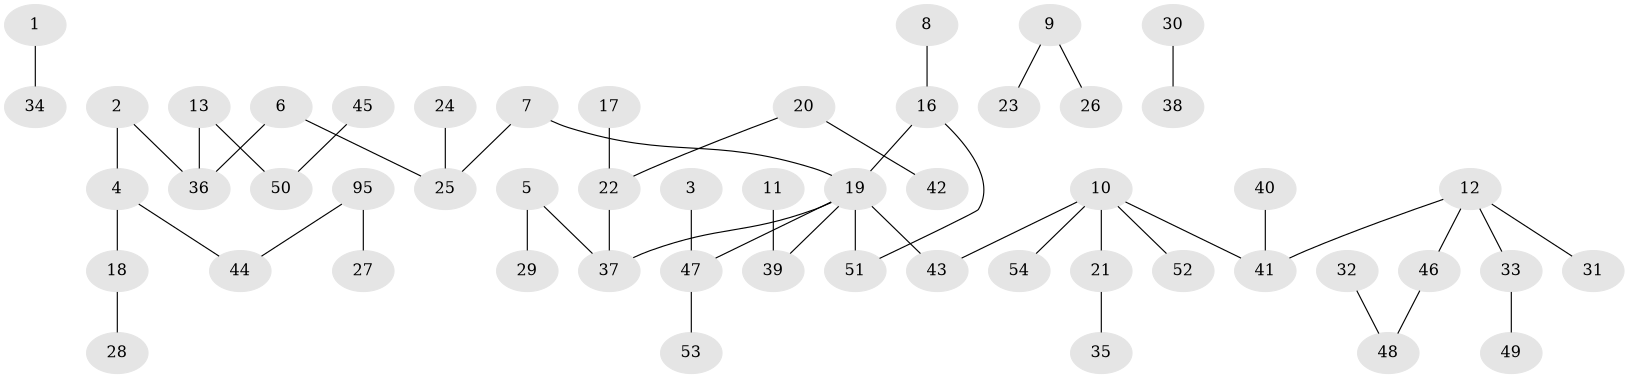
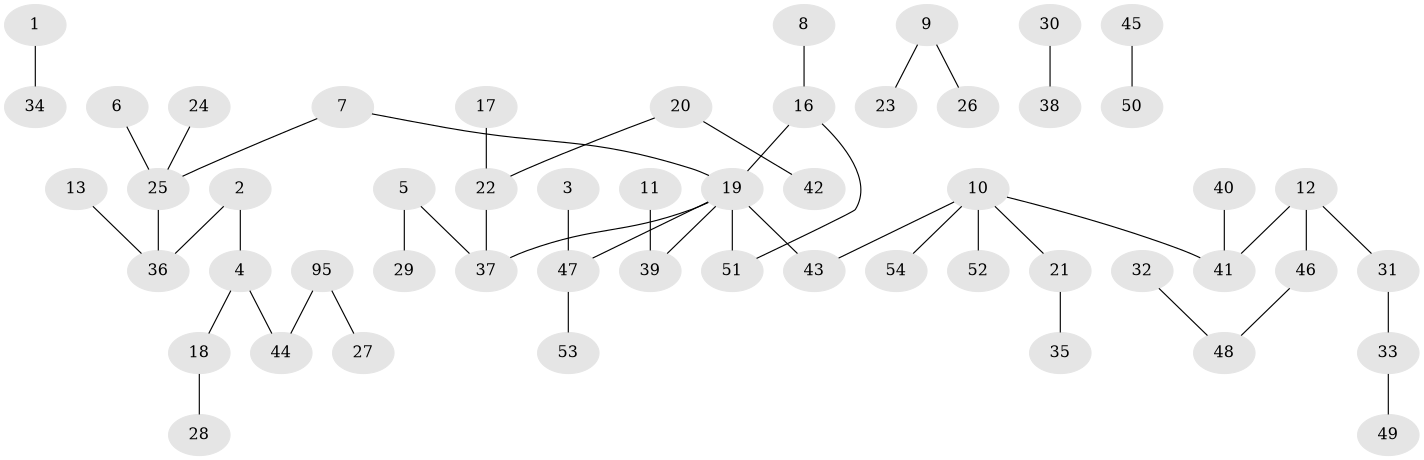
(235, 143) -> none
(245, 143) -> (158, 230)
(1491, 230) -> (1388, 312)
